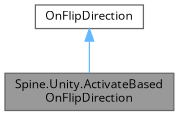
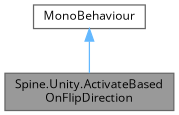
(89, 17) -> (89, 17)
